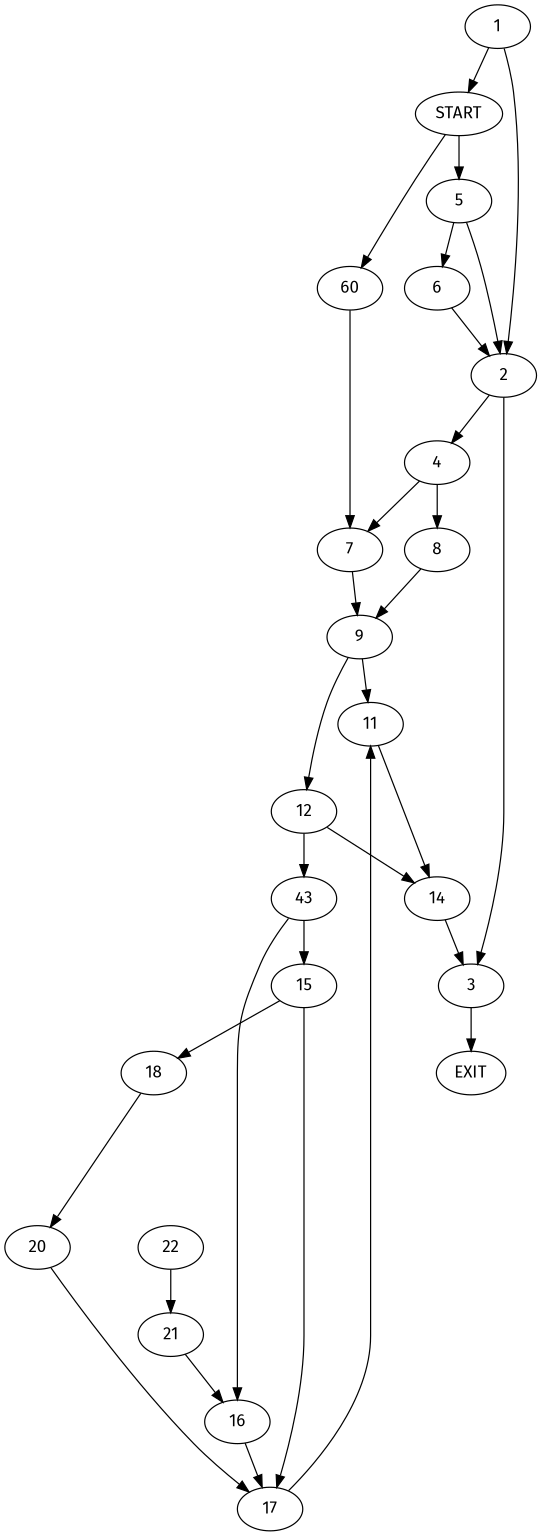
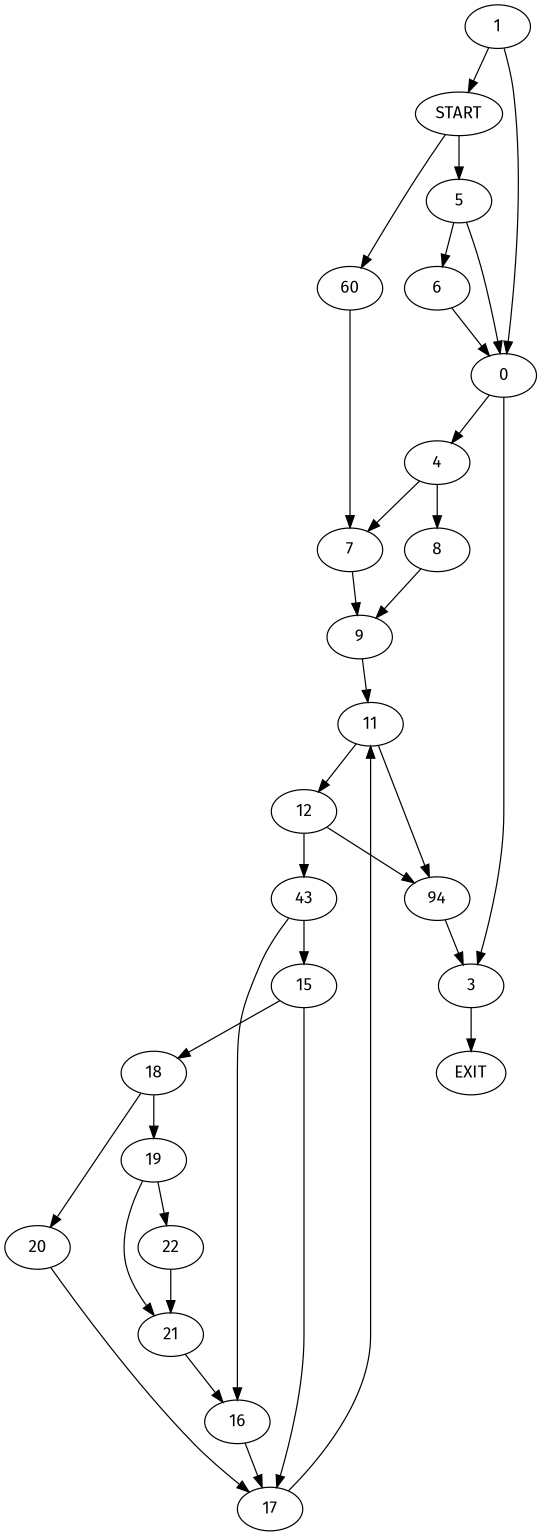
(504, 375) -> (504, 375)
(323, 716) -> (341, 763)
(437, 899) -> (437, 899)
none -> (154, 1160)
